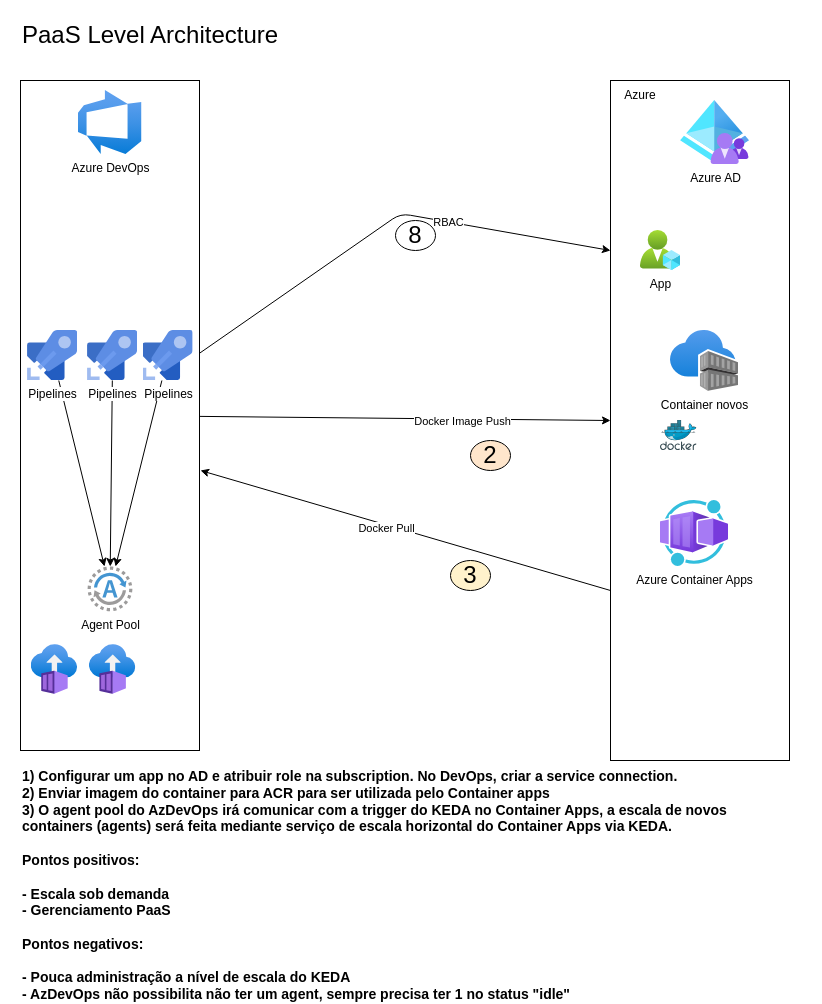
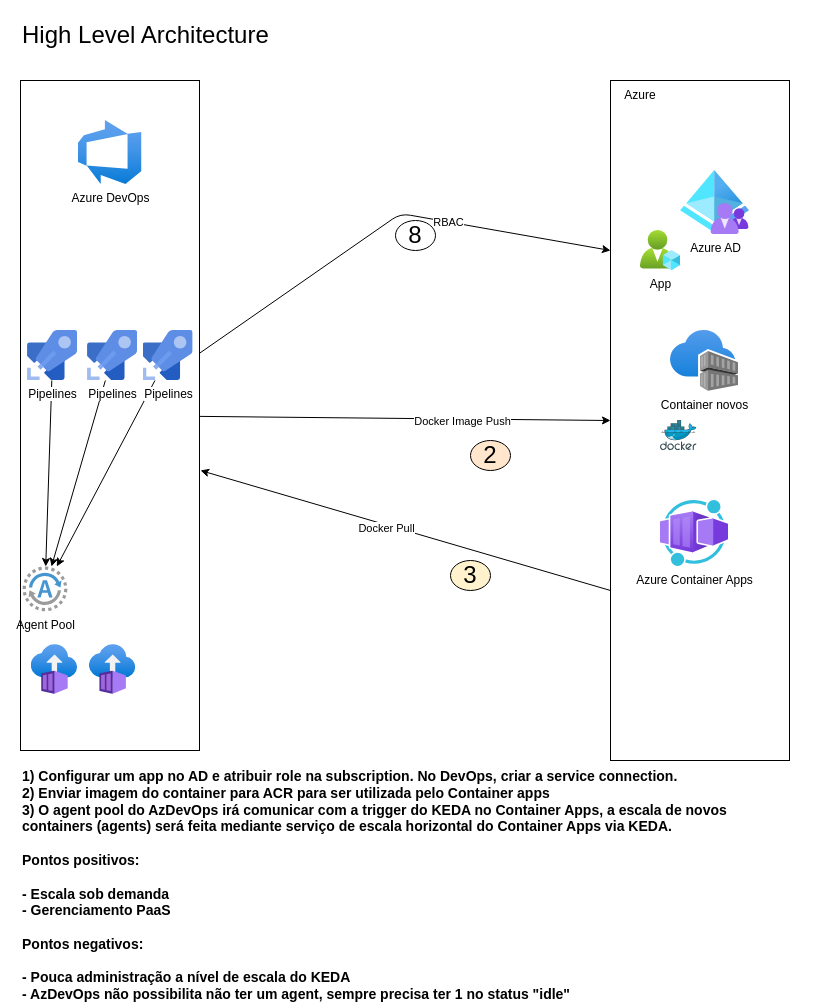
(94, 36) -> (92, 36)
(110, 123) -> (110, 153)
(715, 133) -> (715, 203)
(110, 589) -> (45, 589)
